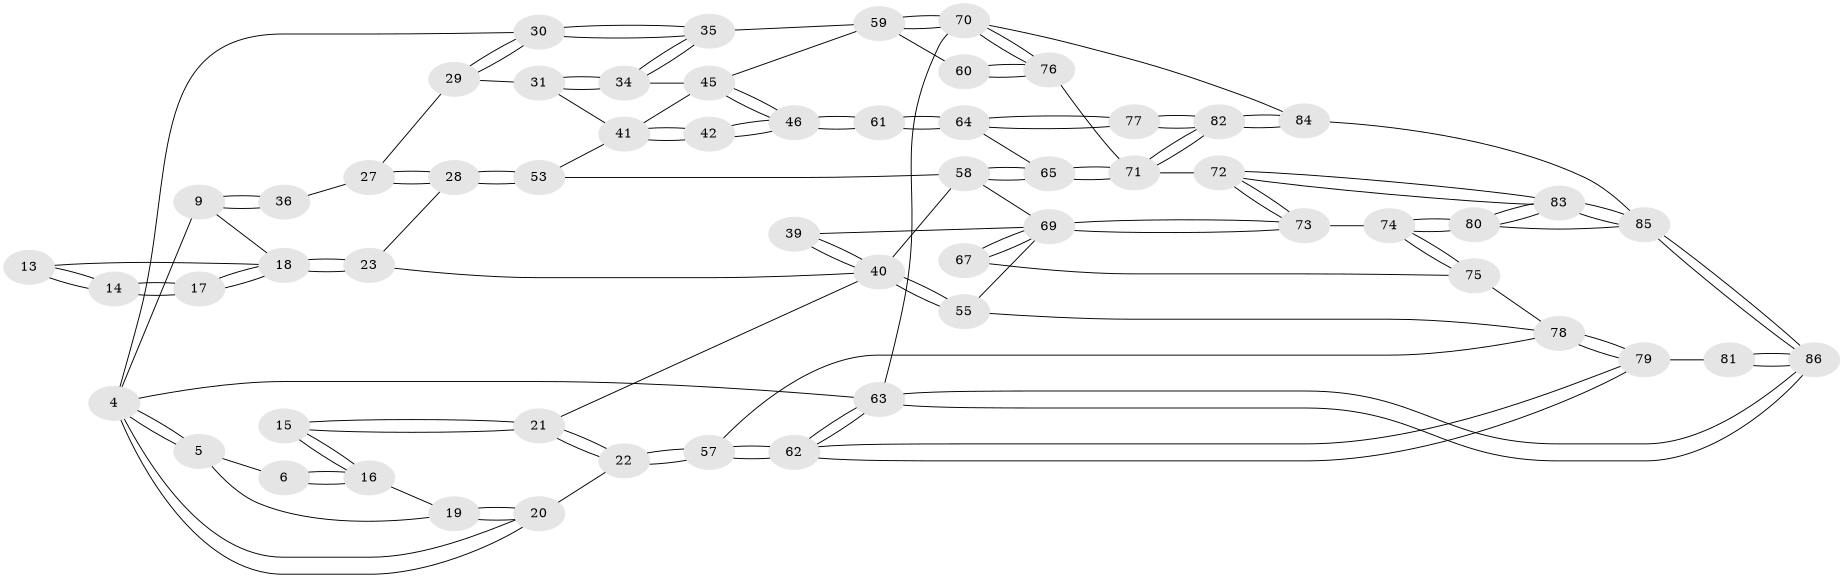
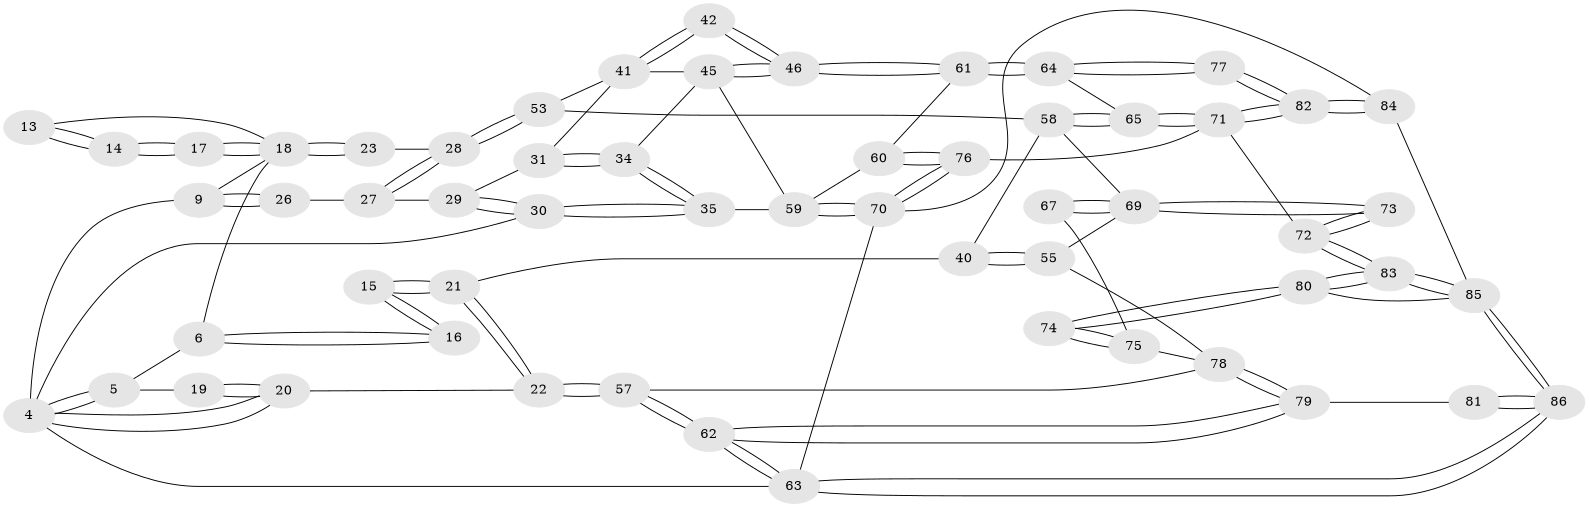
none -> (926, 109)
(284, 202) -> (284, 200)
(1347, 226) -> none
(794, 234) -> none
none -> (230, 235)
(624, 278) -> none
(412, 496) -> none
